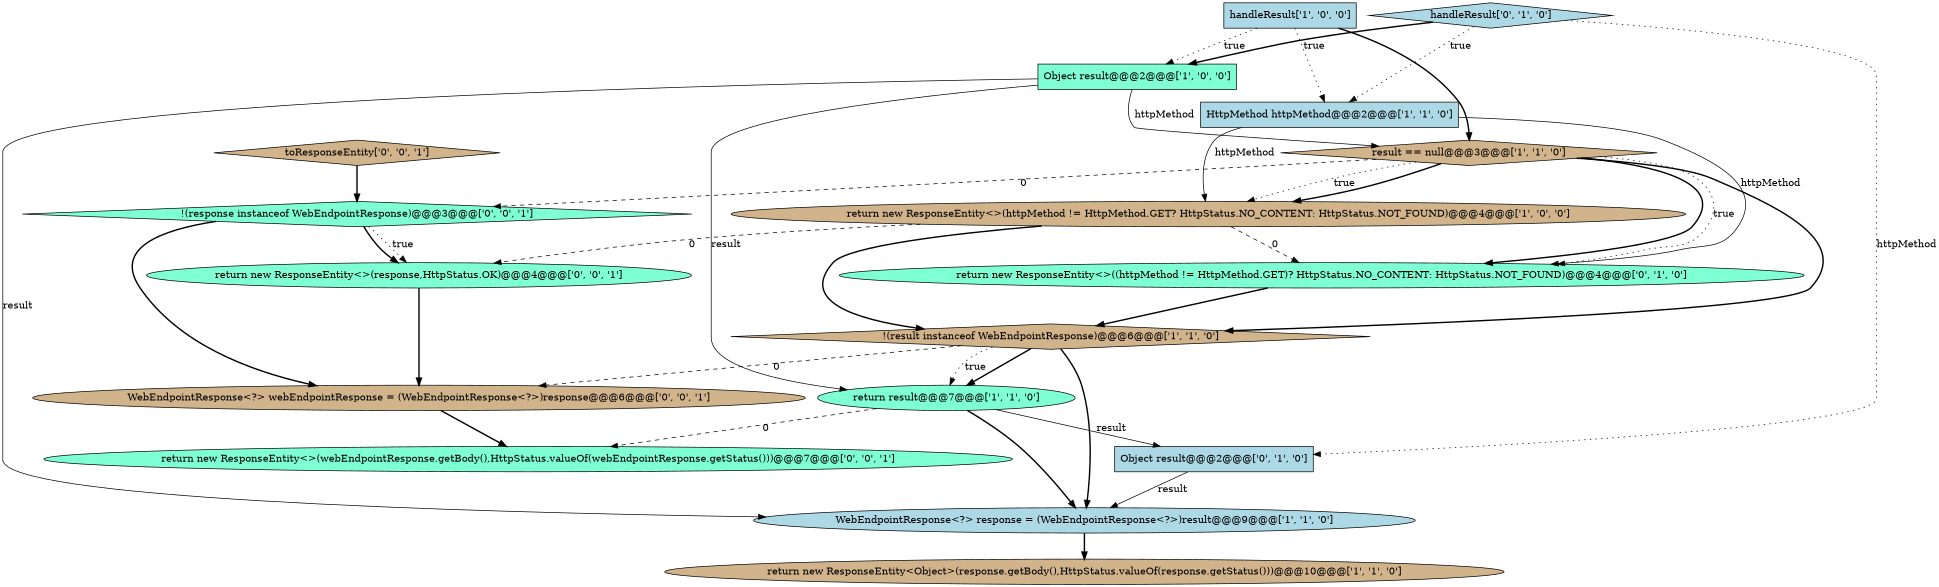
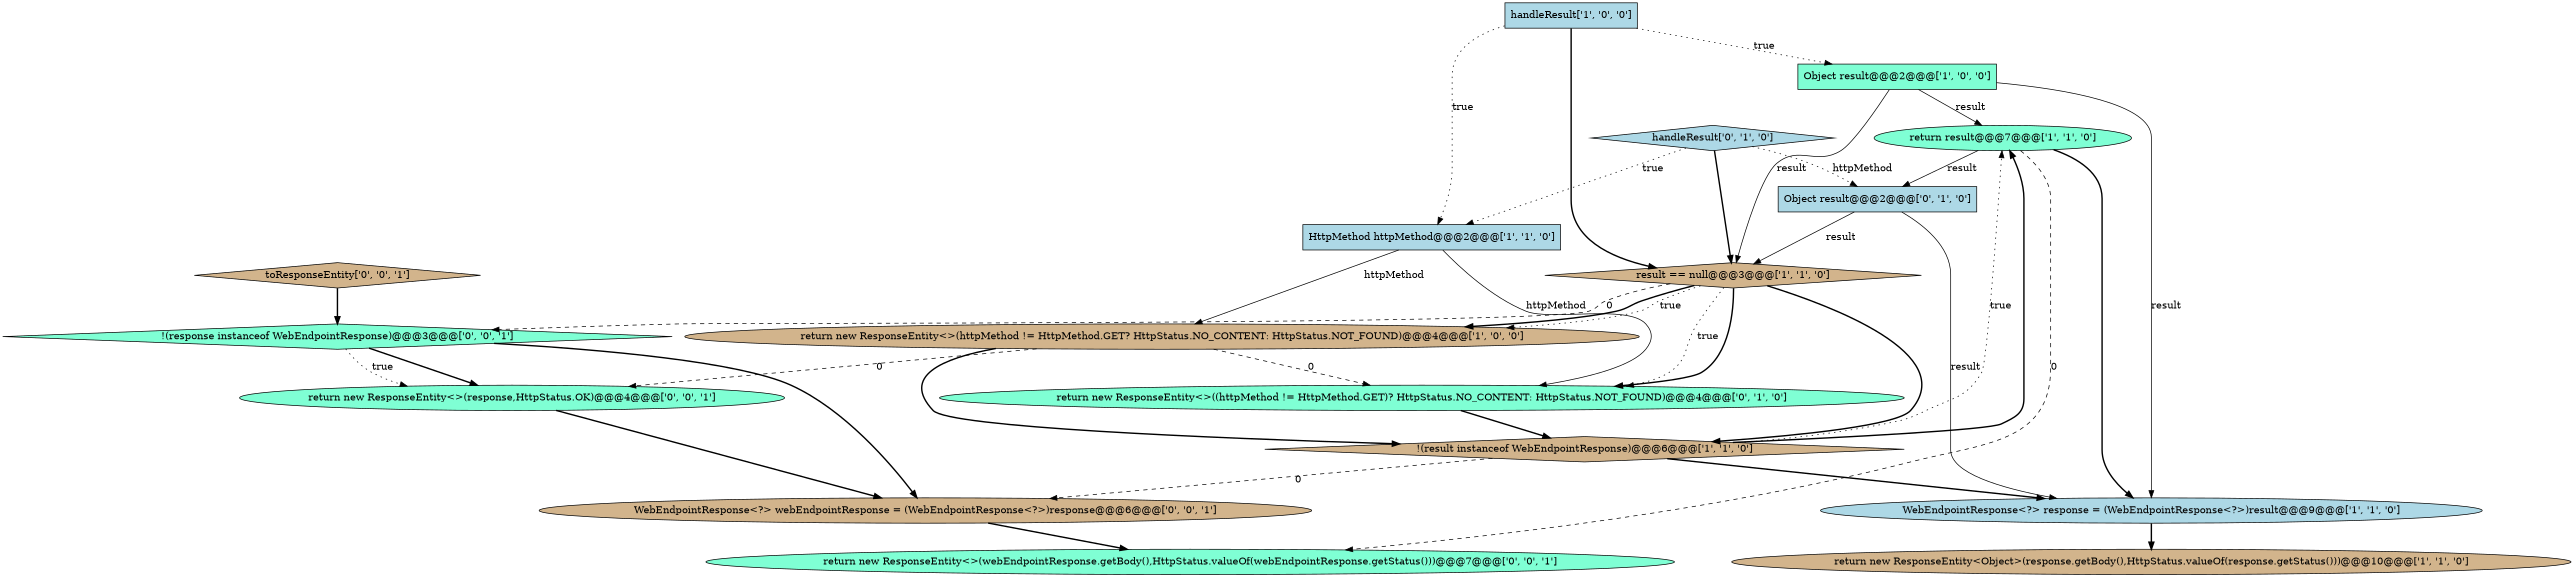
(1314, 38) -> (1722, 203)
(1164, 115) -> (1792, 169)
none -> (1807, 236)
